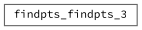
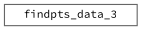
(71, 15) -> (71, 15)
